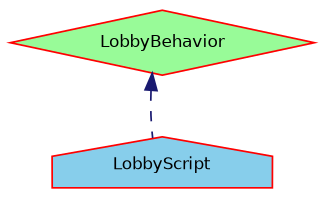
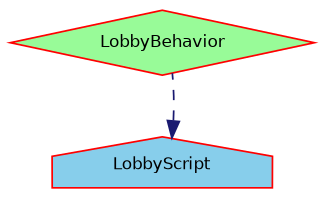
(151, 114) -> (174, 97)
